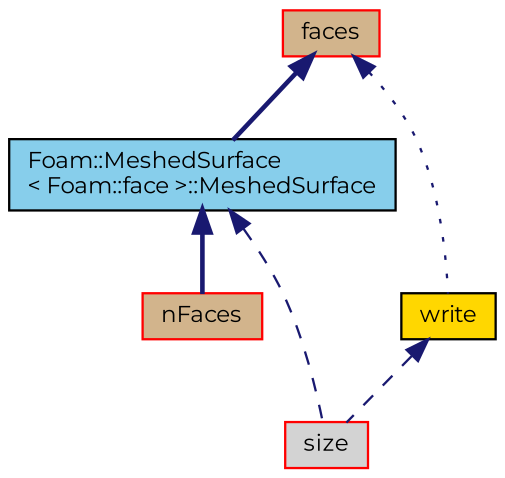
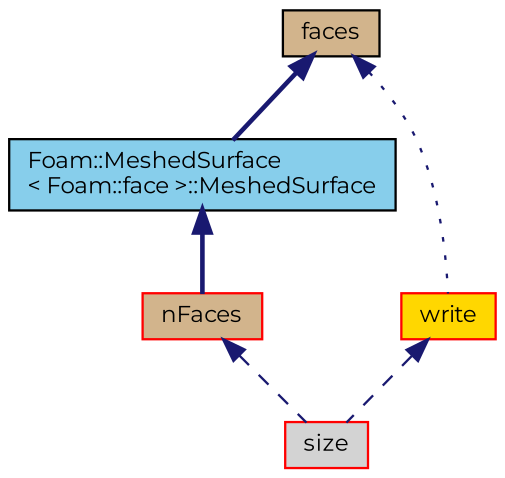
(331, 33) -> (331, 33)
(448, 316) -> (448, 316)
(294, 321) -> (273, 389)
